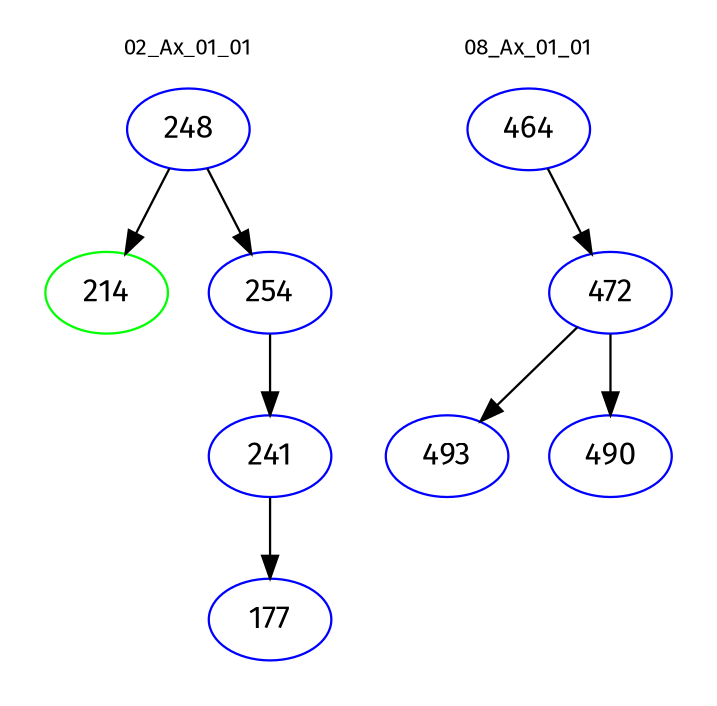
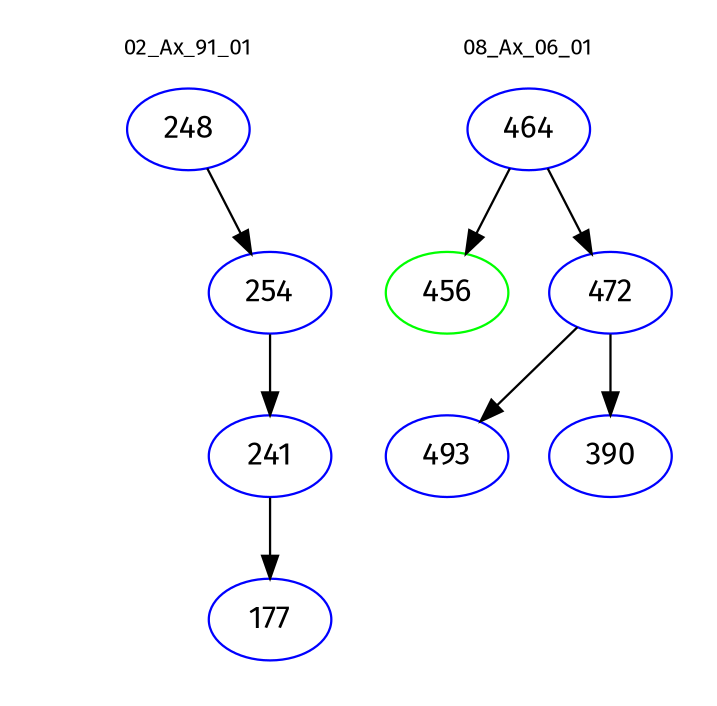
(188, 49) -> (188, 49)
(529, 49) -> (529, 49)
(107, 293) -> none
none -> (447, 293)
(610, 456) -> (610, 456)
